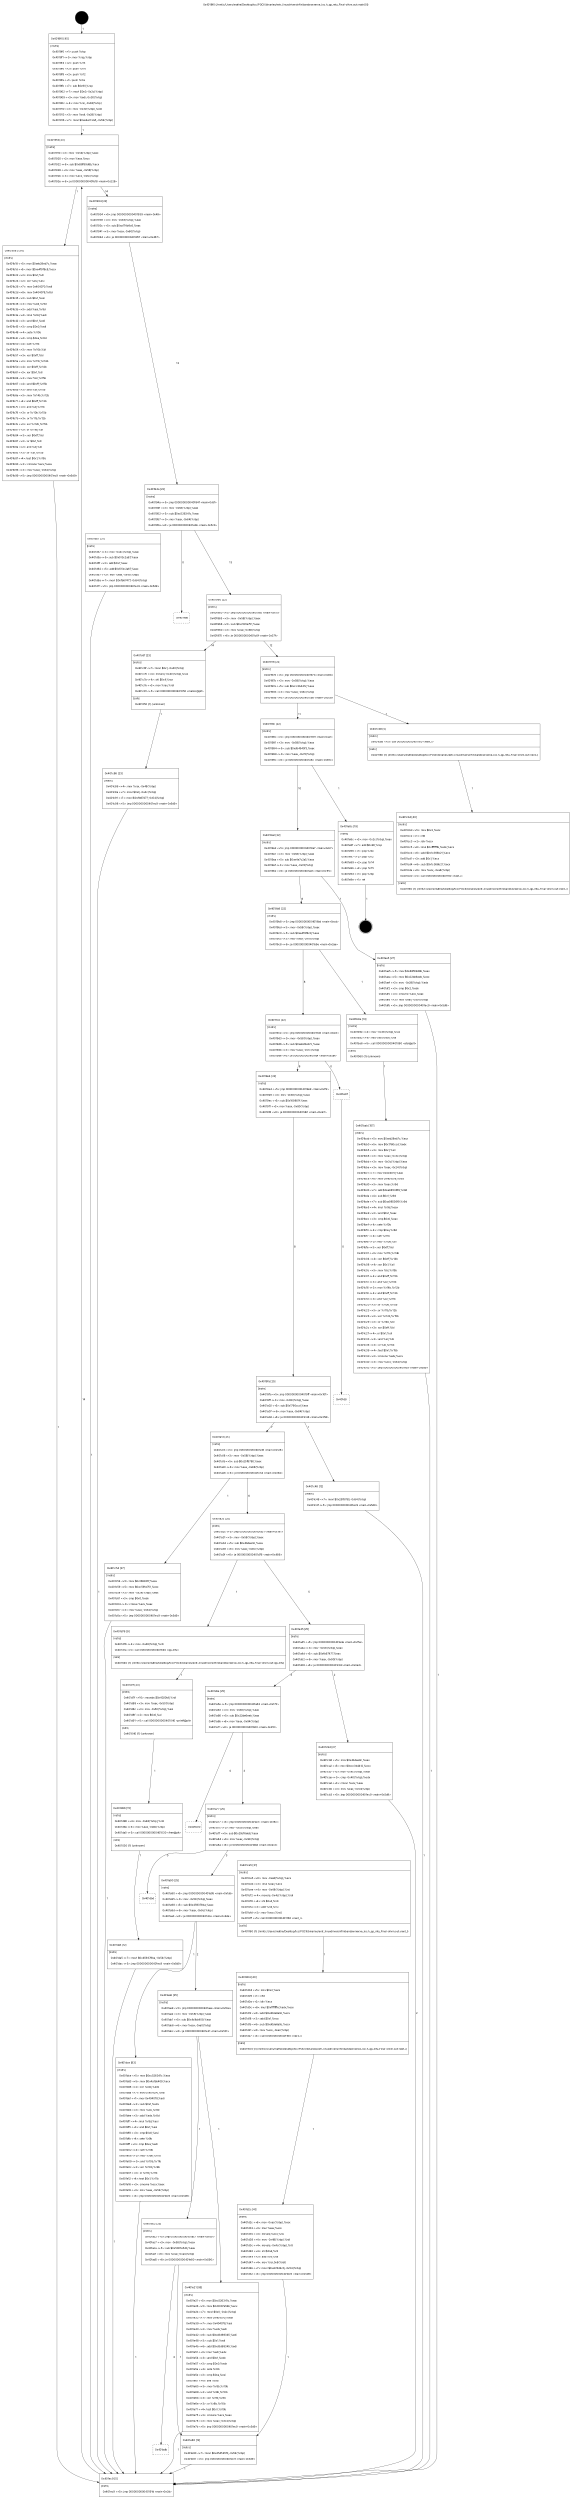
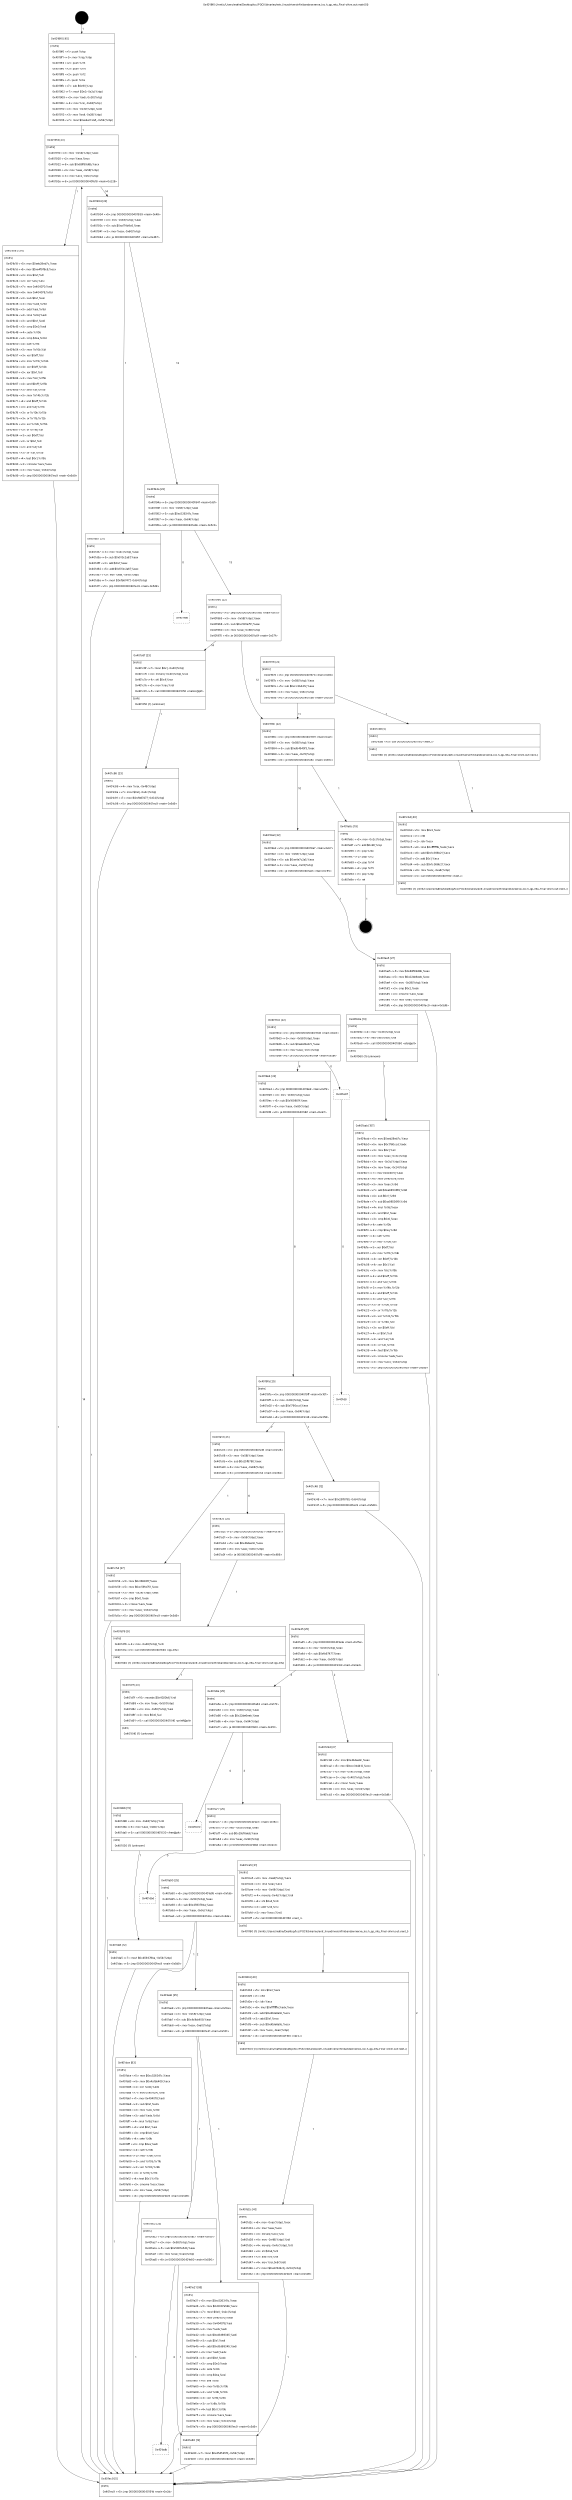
none -> (124, 387)
(270, 648) -> (245, 681)
(303, 927) -> none
(287, 1591) -> none
(151, 1770) -> none
(220, 1862) -> none
